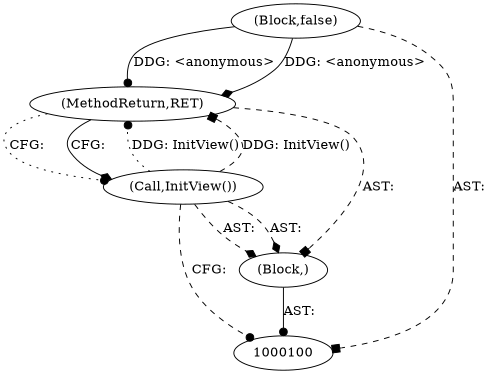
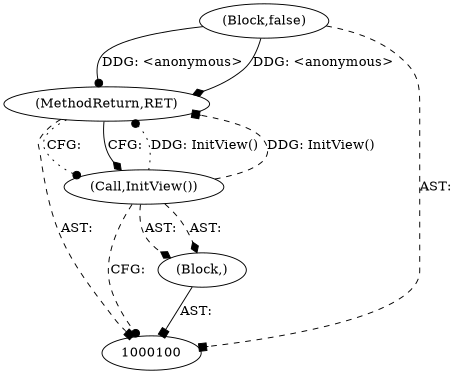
(355, 140) -> (58, 229)
(283, 308) -> (179, 307)
